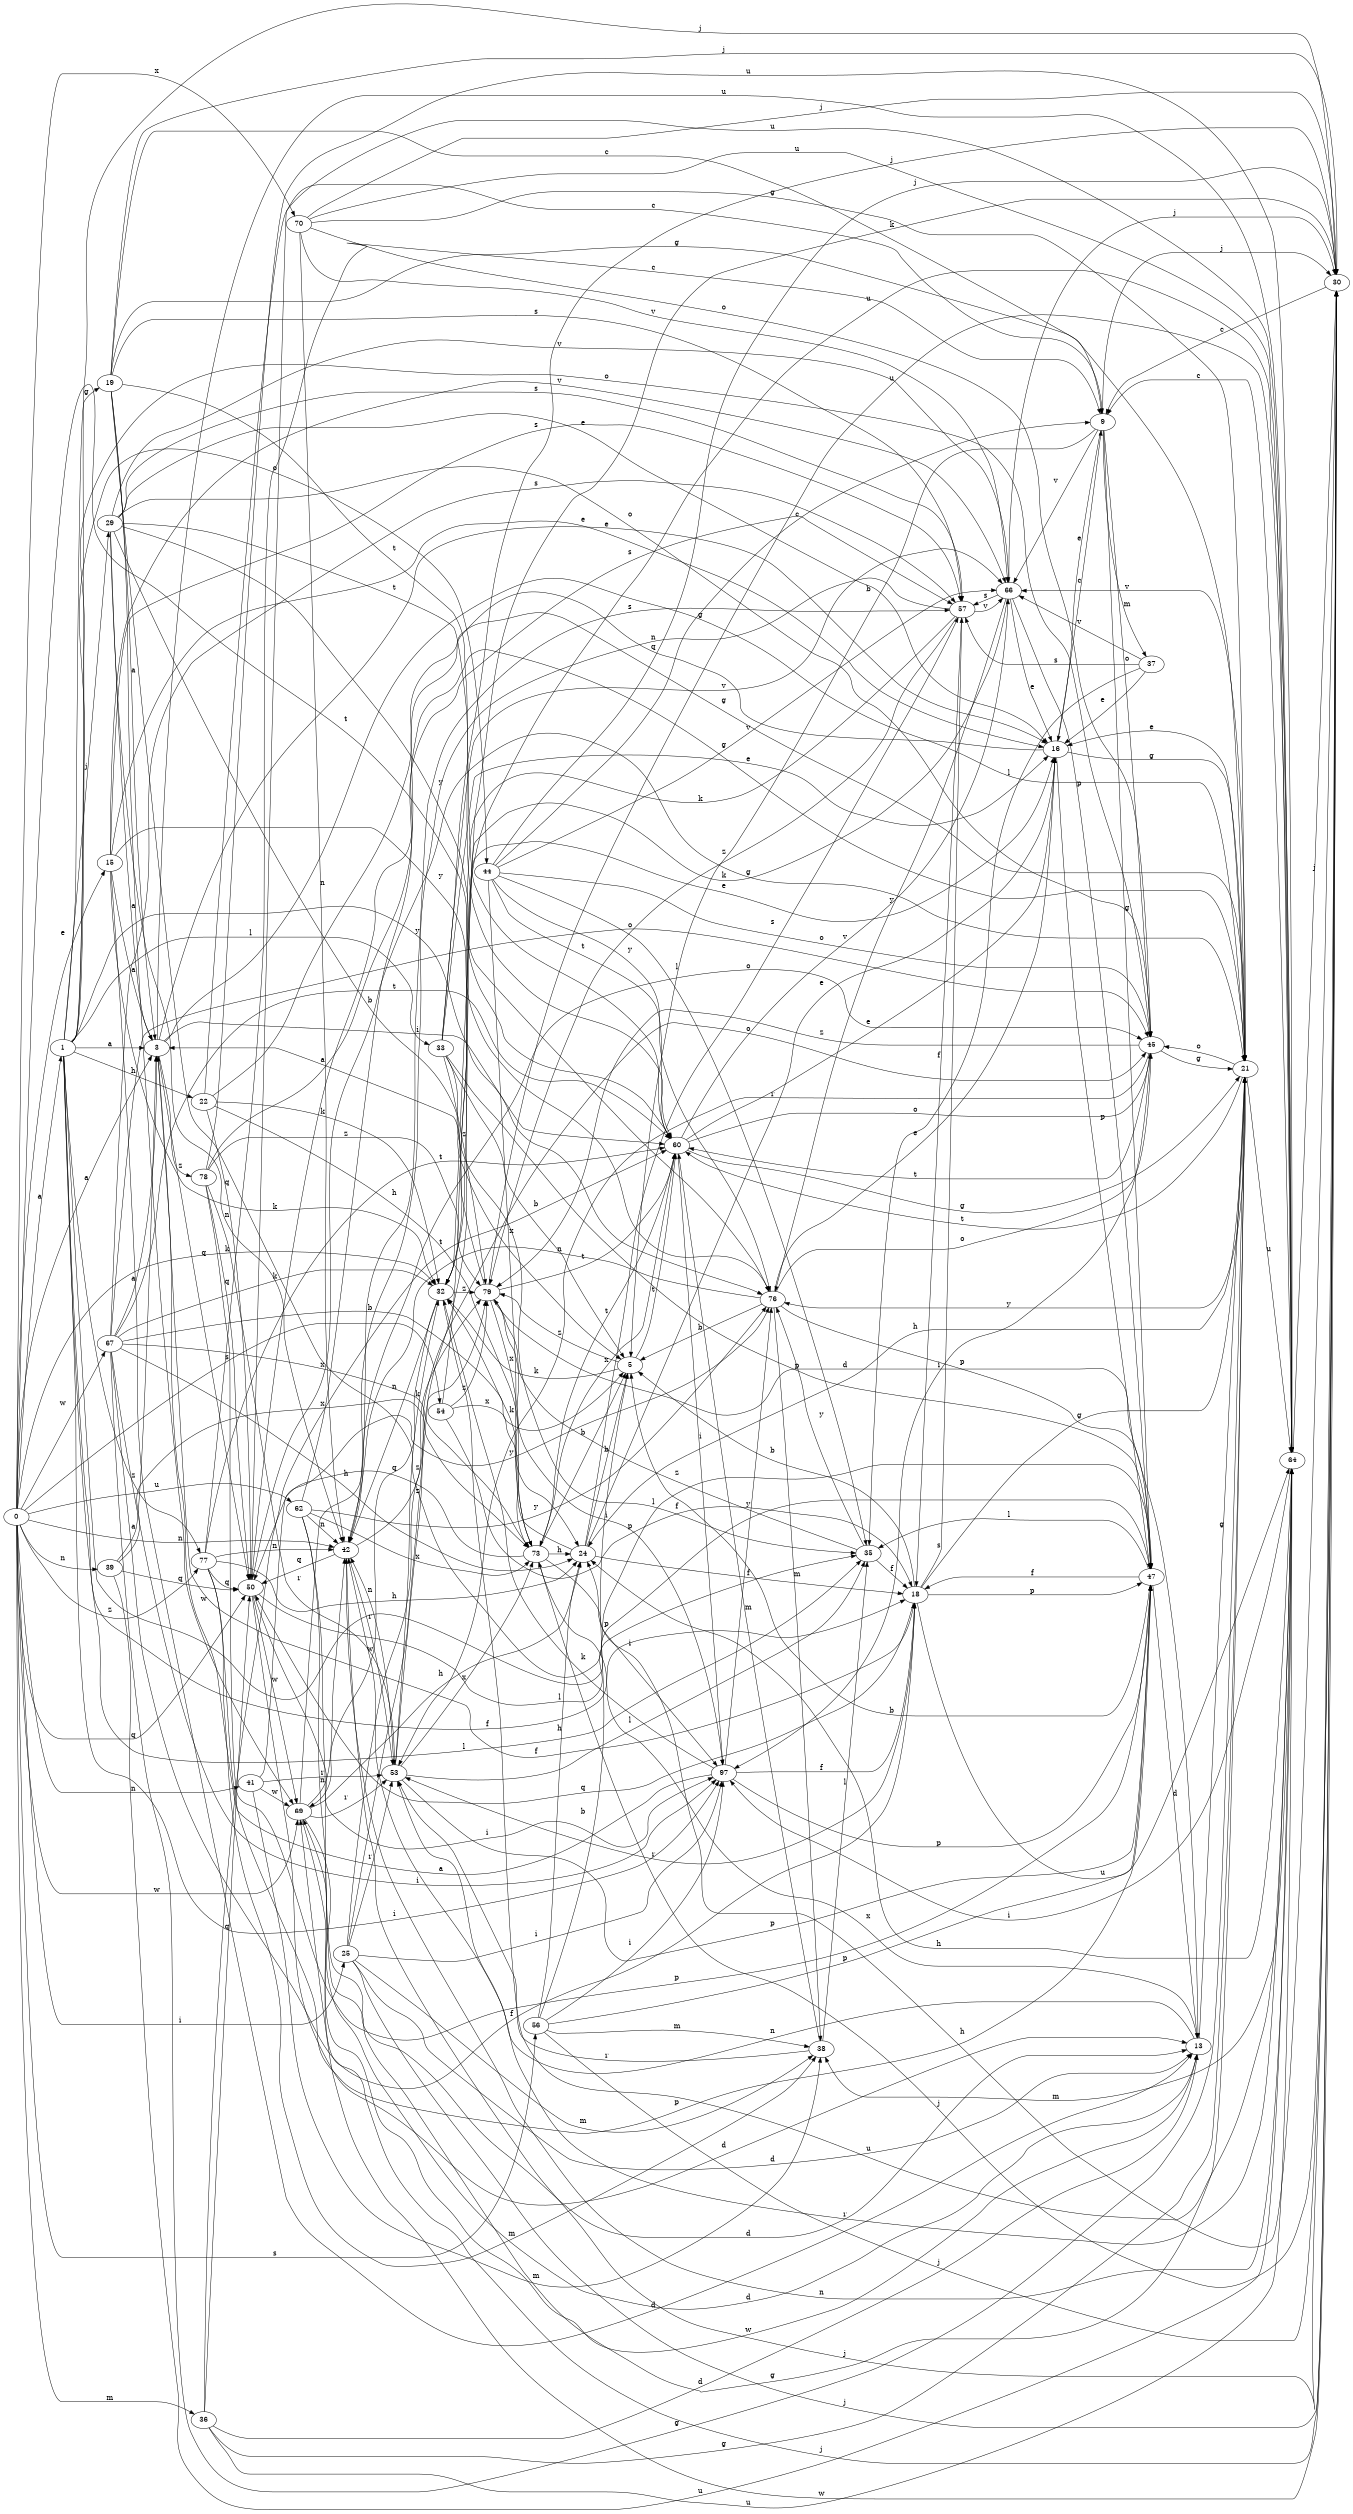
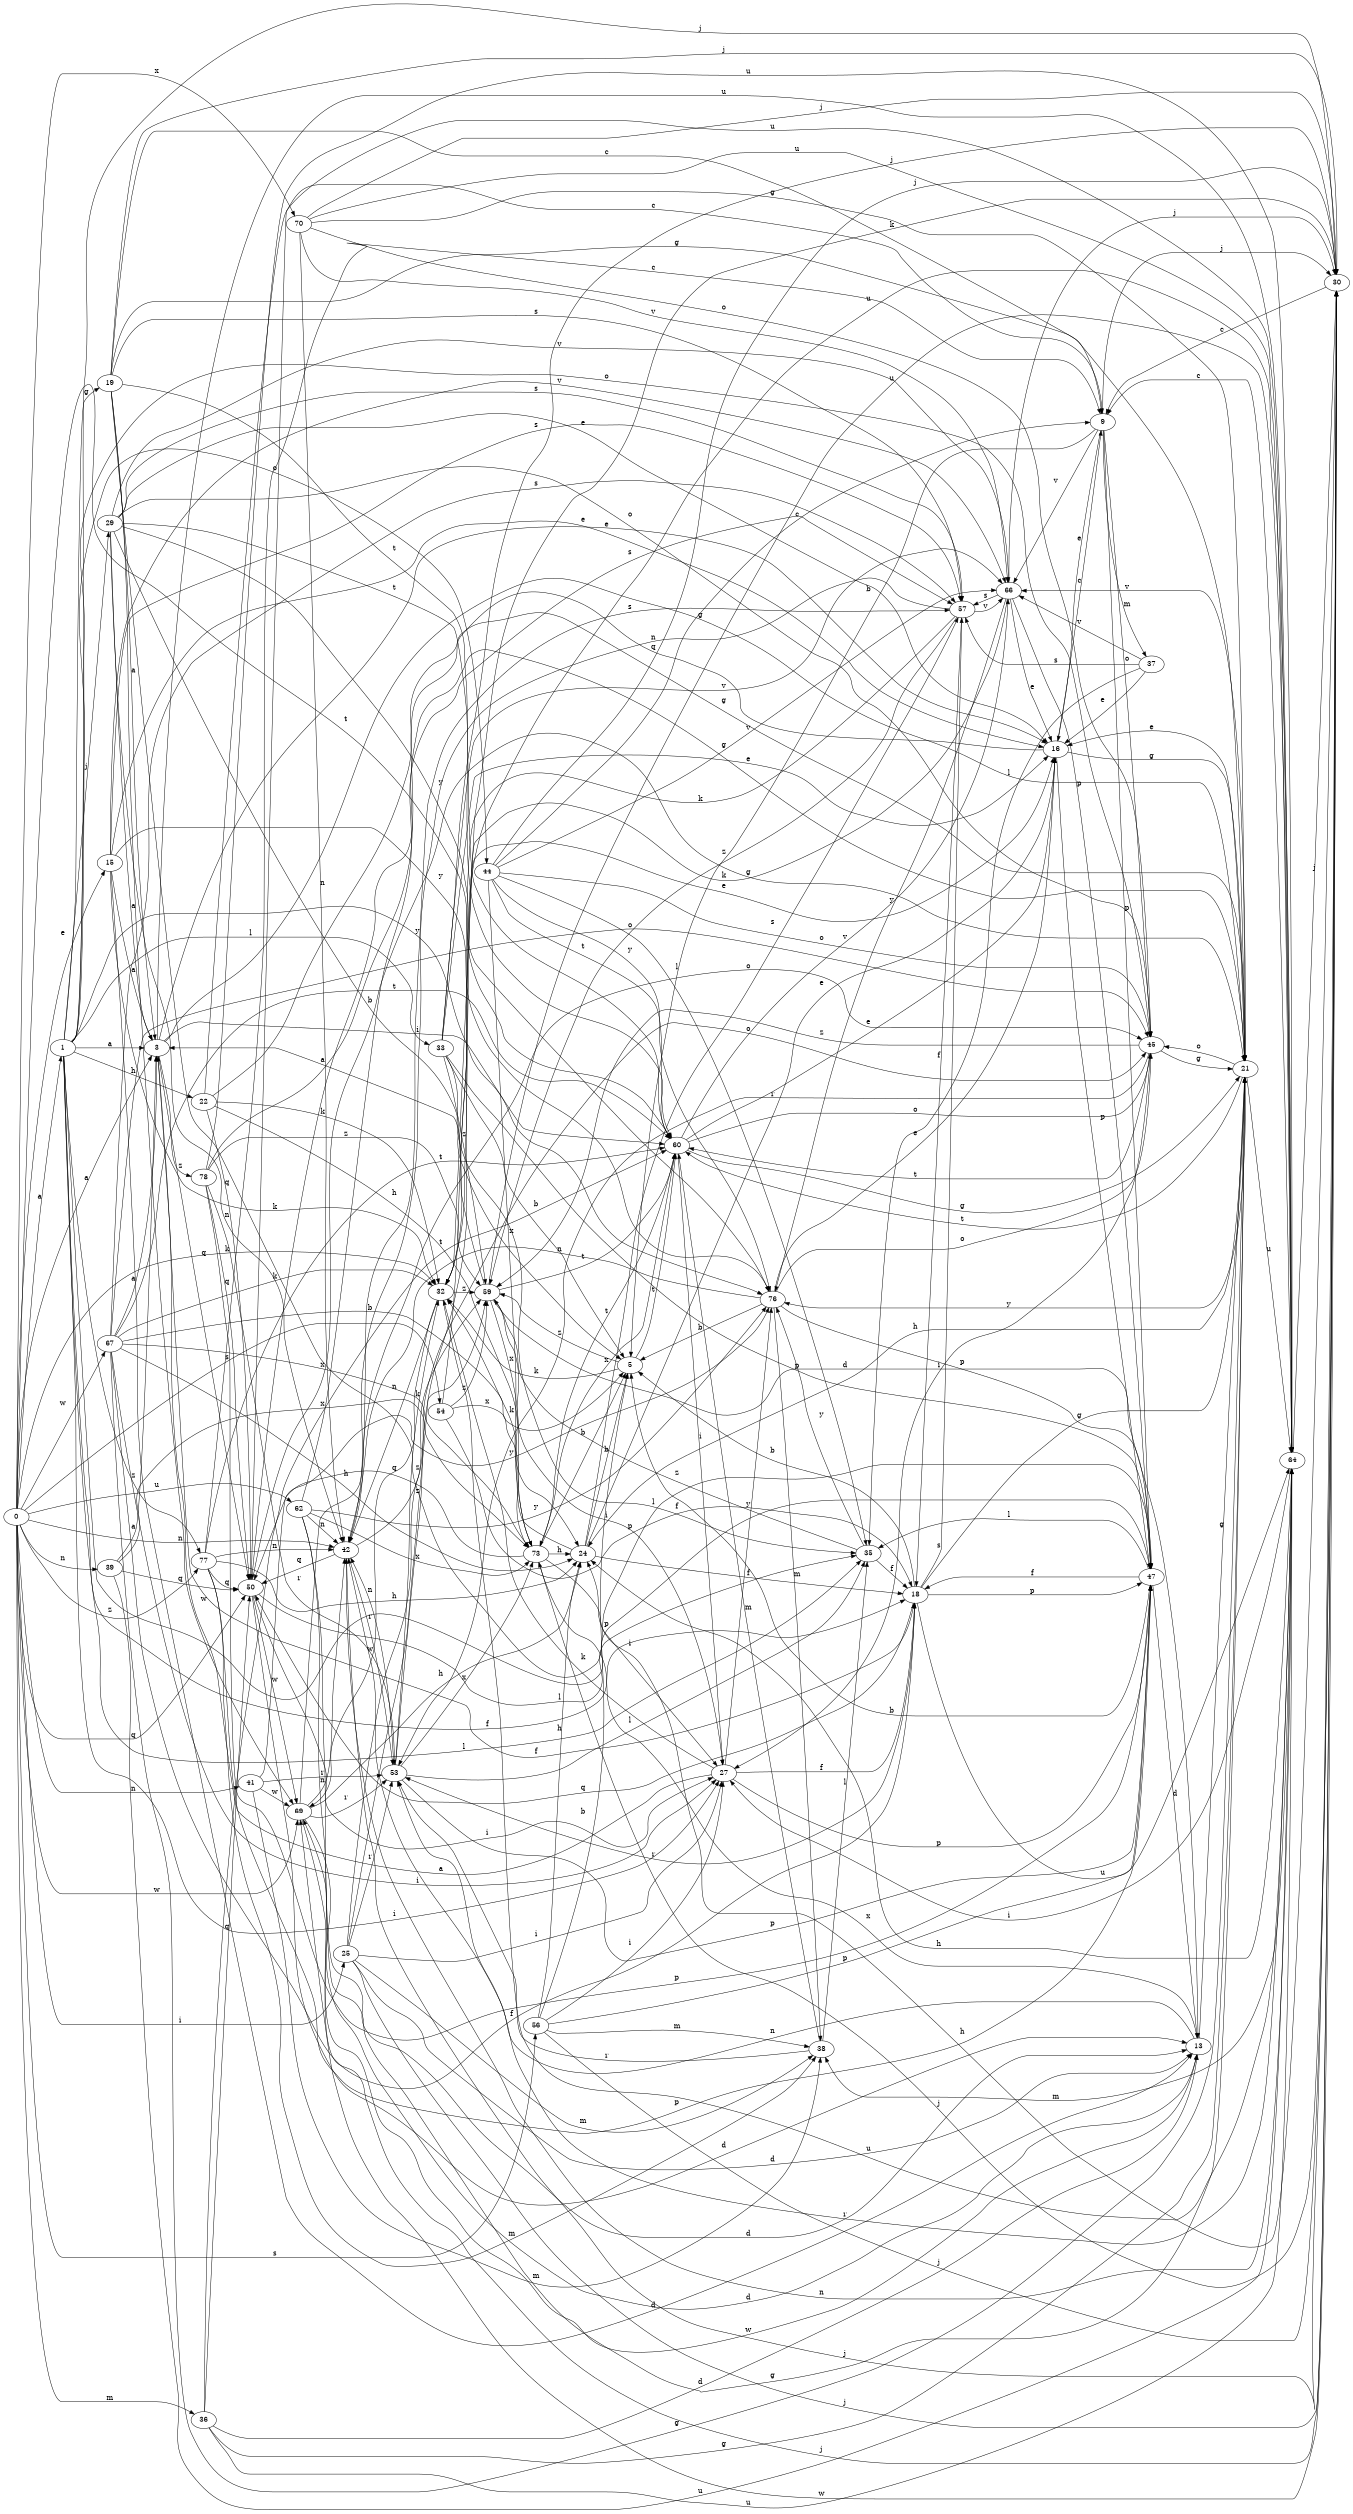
(1127, 908) -> (1127, 908)
(487, 1293) -> (487, 1293)
(724, 1773) -> (724, 1773)
